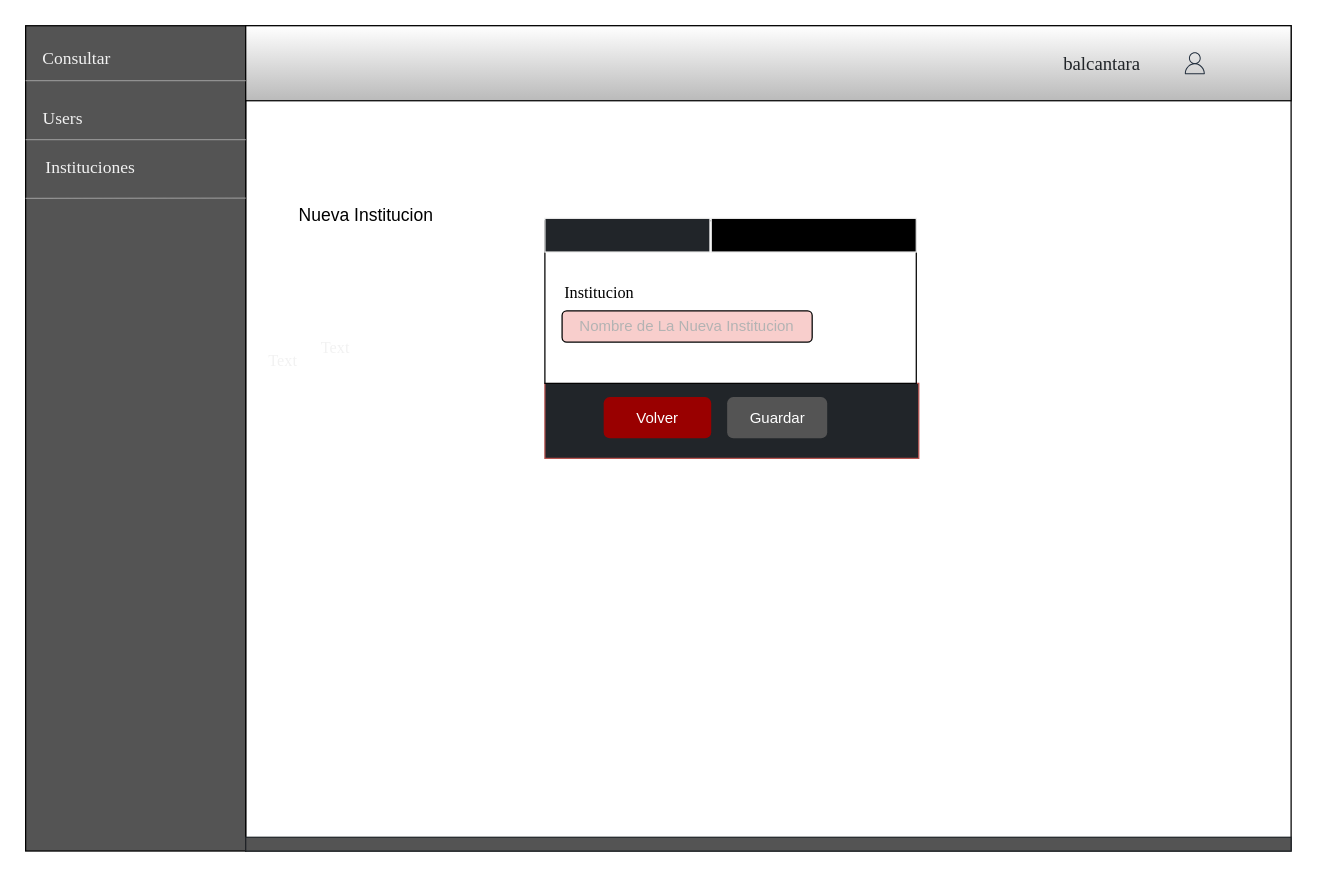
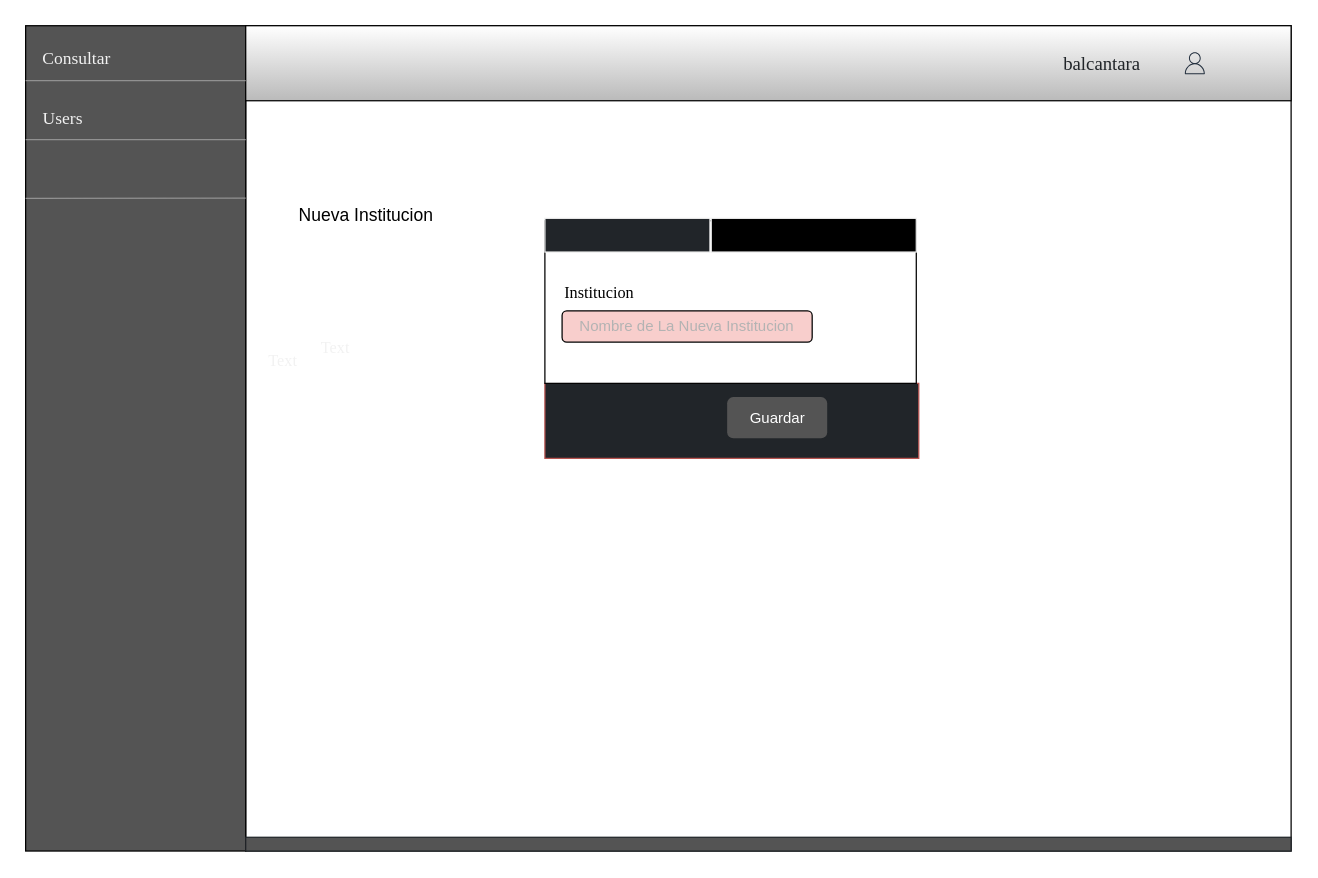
(91, 168) -> none
(657, 418) -> none
